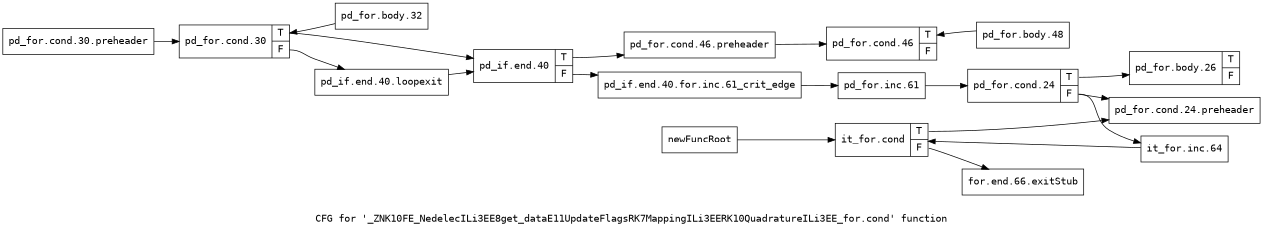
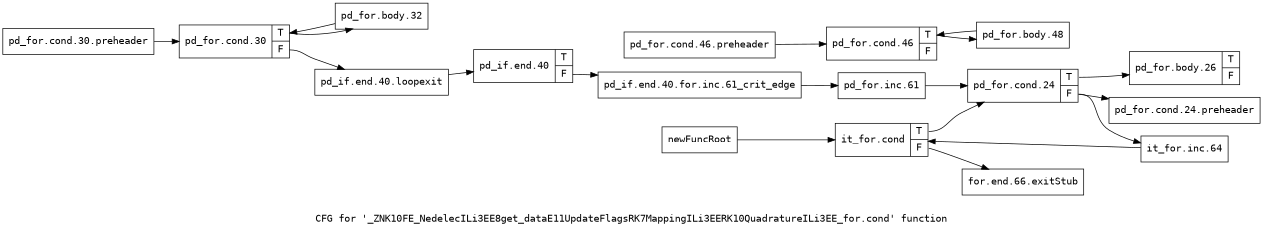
none -> (953, 37)
(378, 44) -> (318, 34)
(595, 57) -> none
(1015, 128) -> (953, 119)
